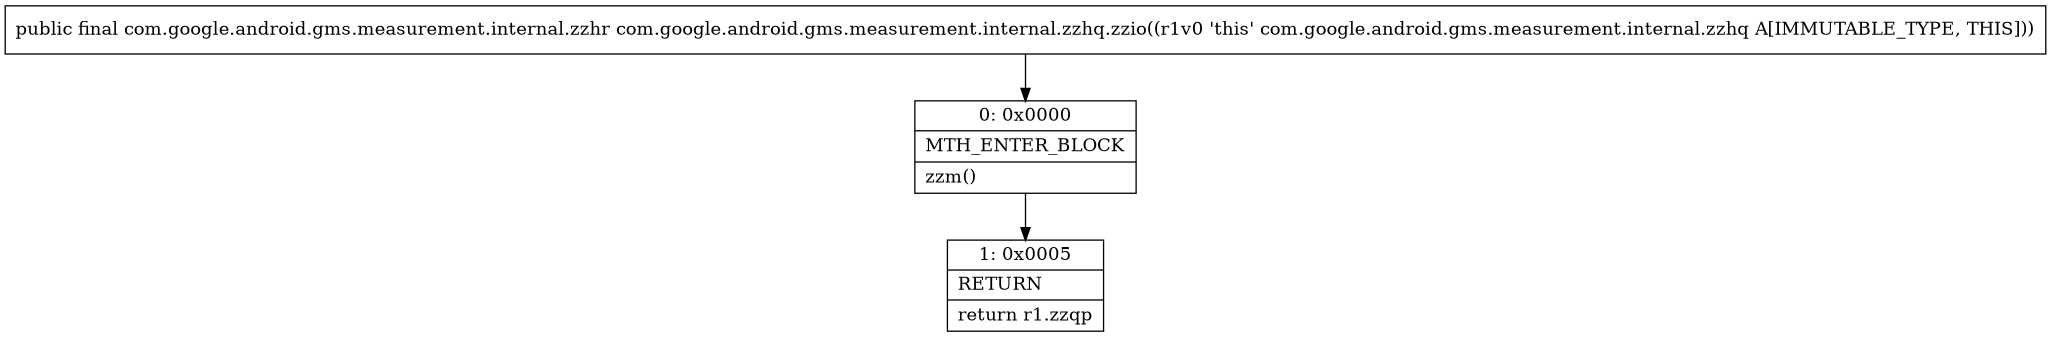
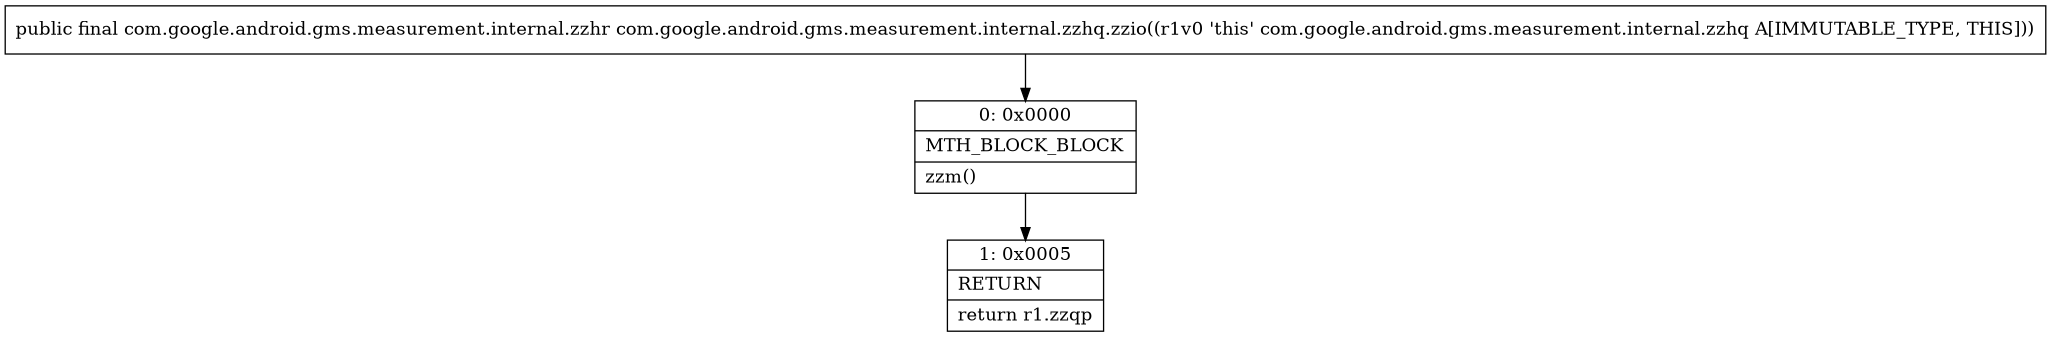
(1025, 146) -> (1025, 146)
